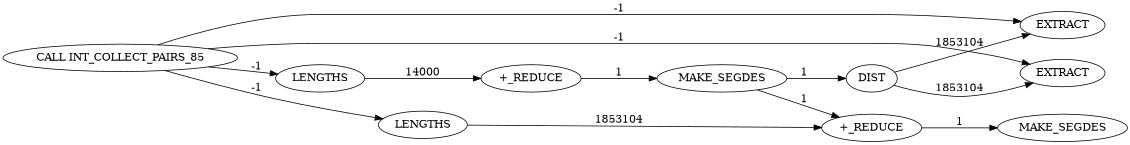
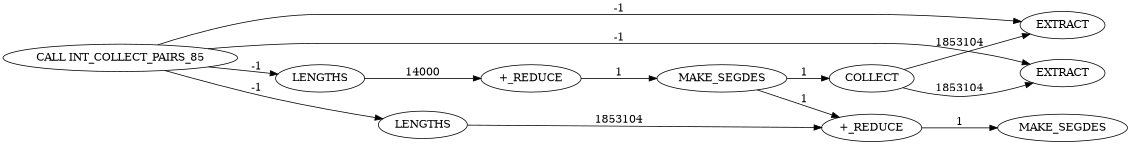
(872, 78) -> (872, 78)
